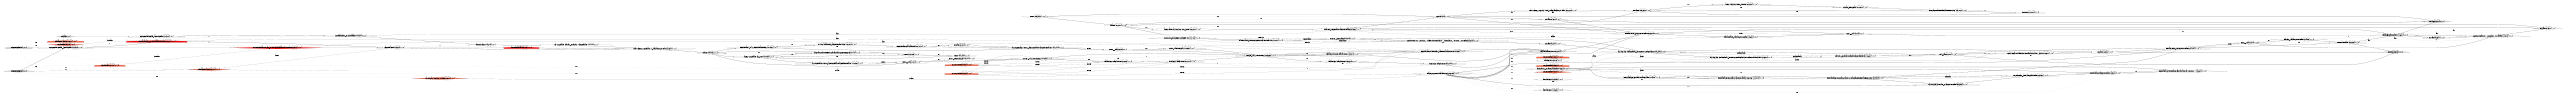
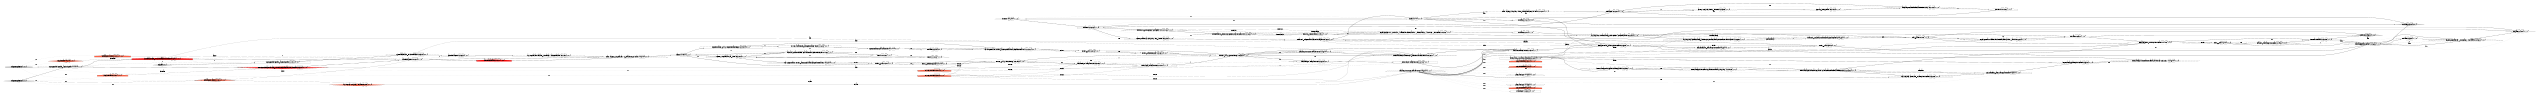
none -> (258, 57)
(1553, 72) -> (1526, 67)
(485, 74) -> (543, 71)
